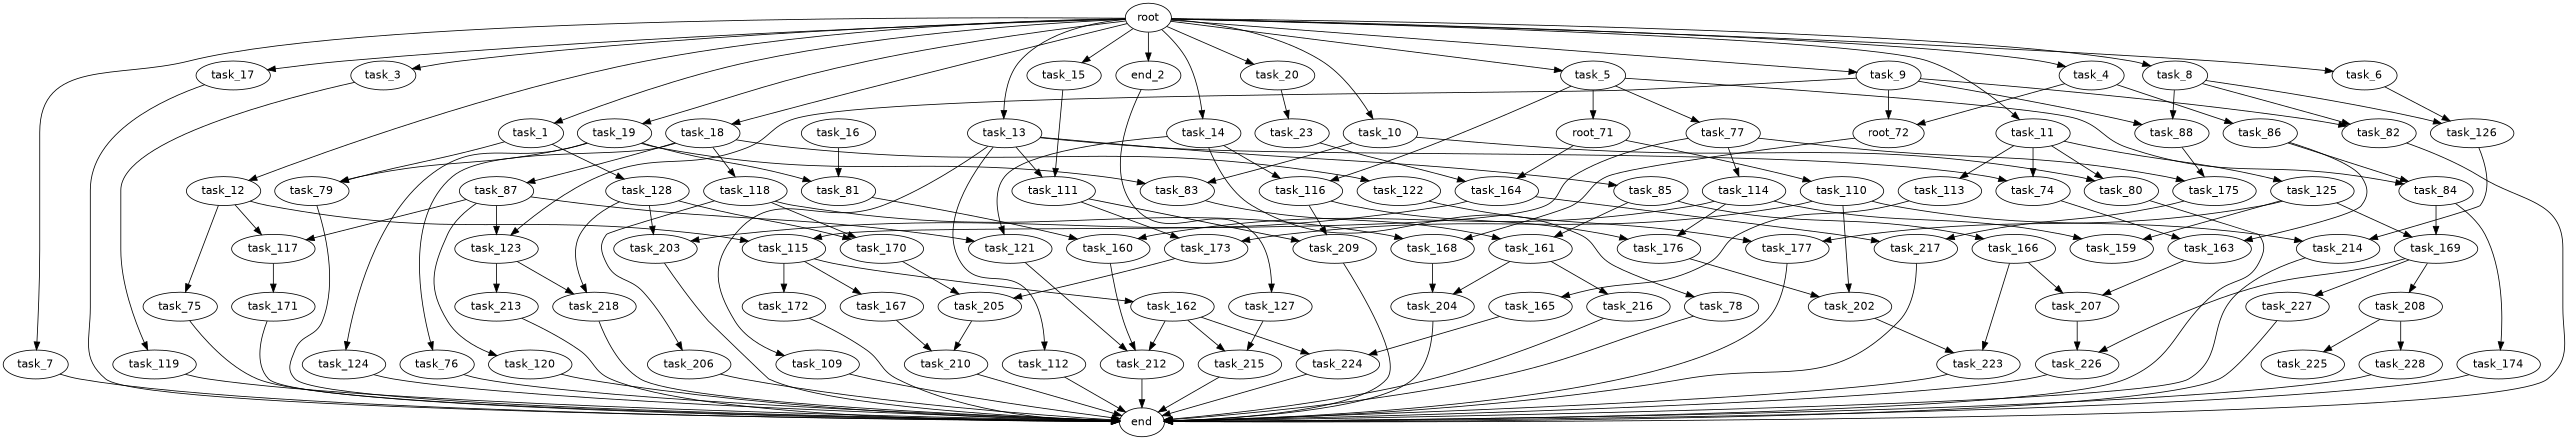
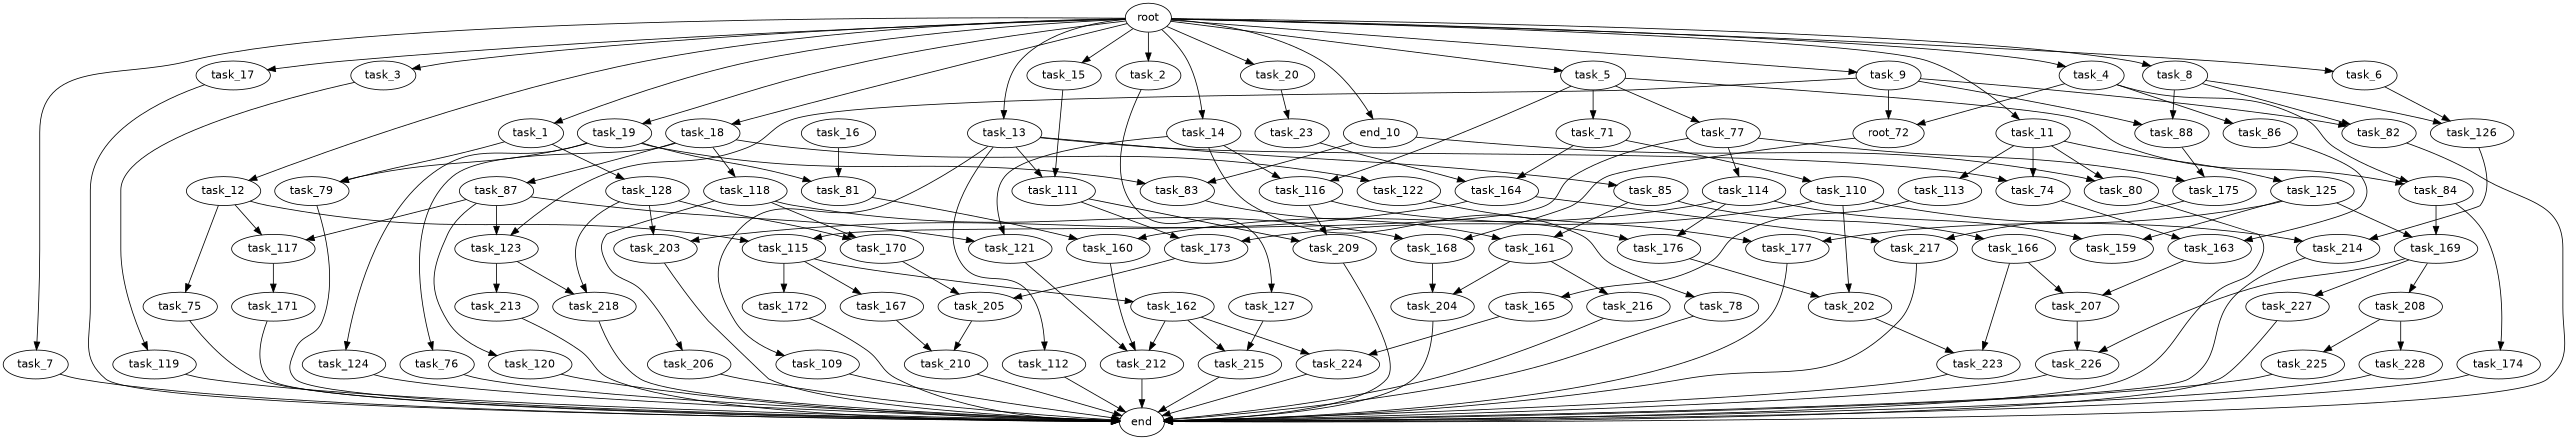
(1148, 75) -> (1148, 75)
(1380, 133) -> (1380, 133)
(1593, 133) -> (1593, 133)
(2356, 165) -> (2238, 99)
none -> (1723, 410)
